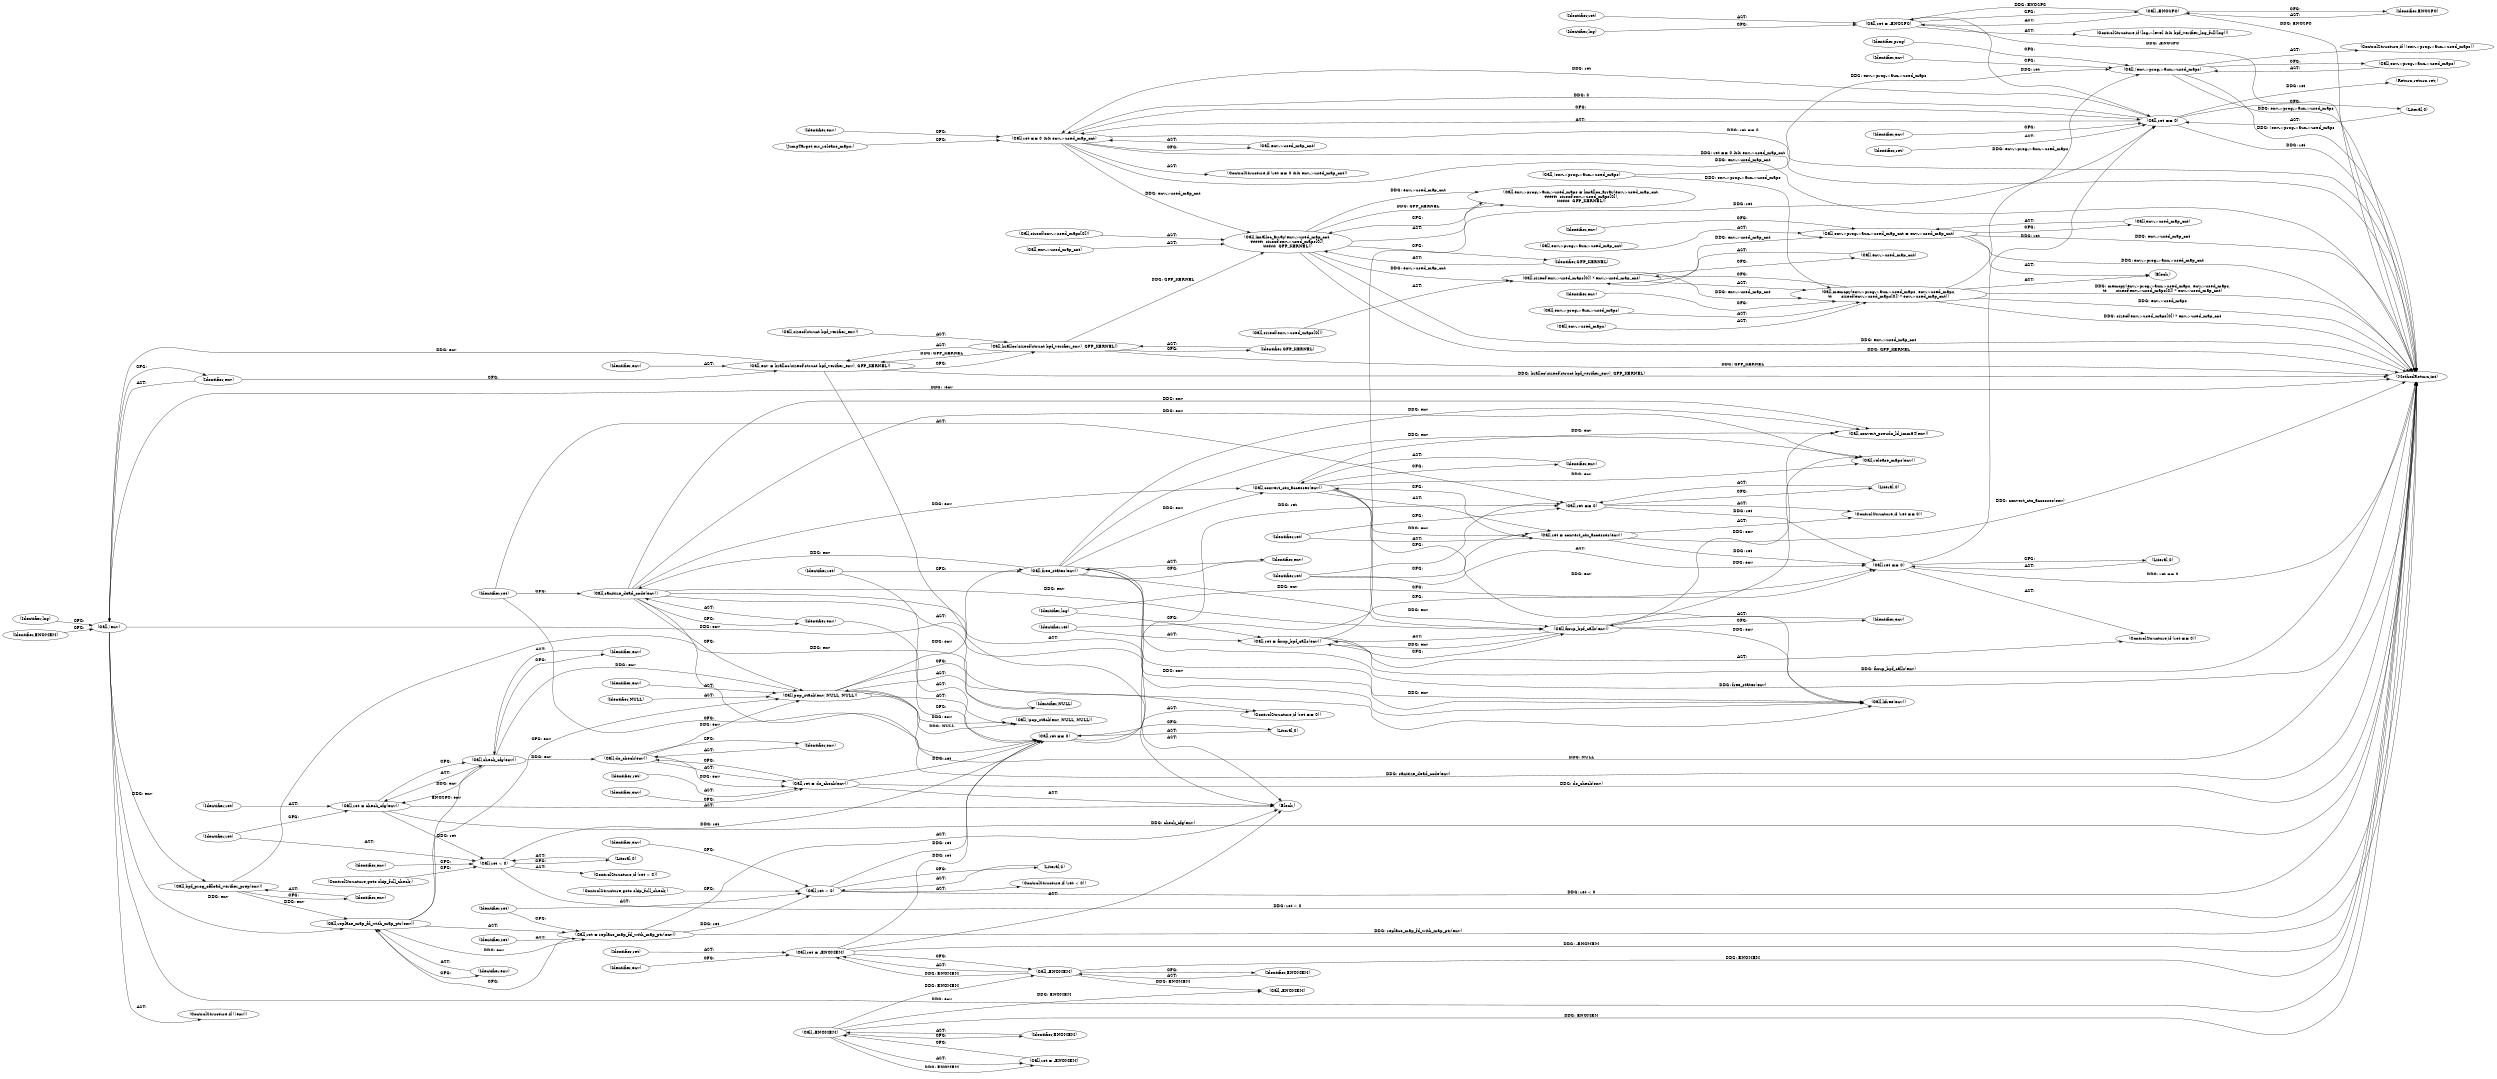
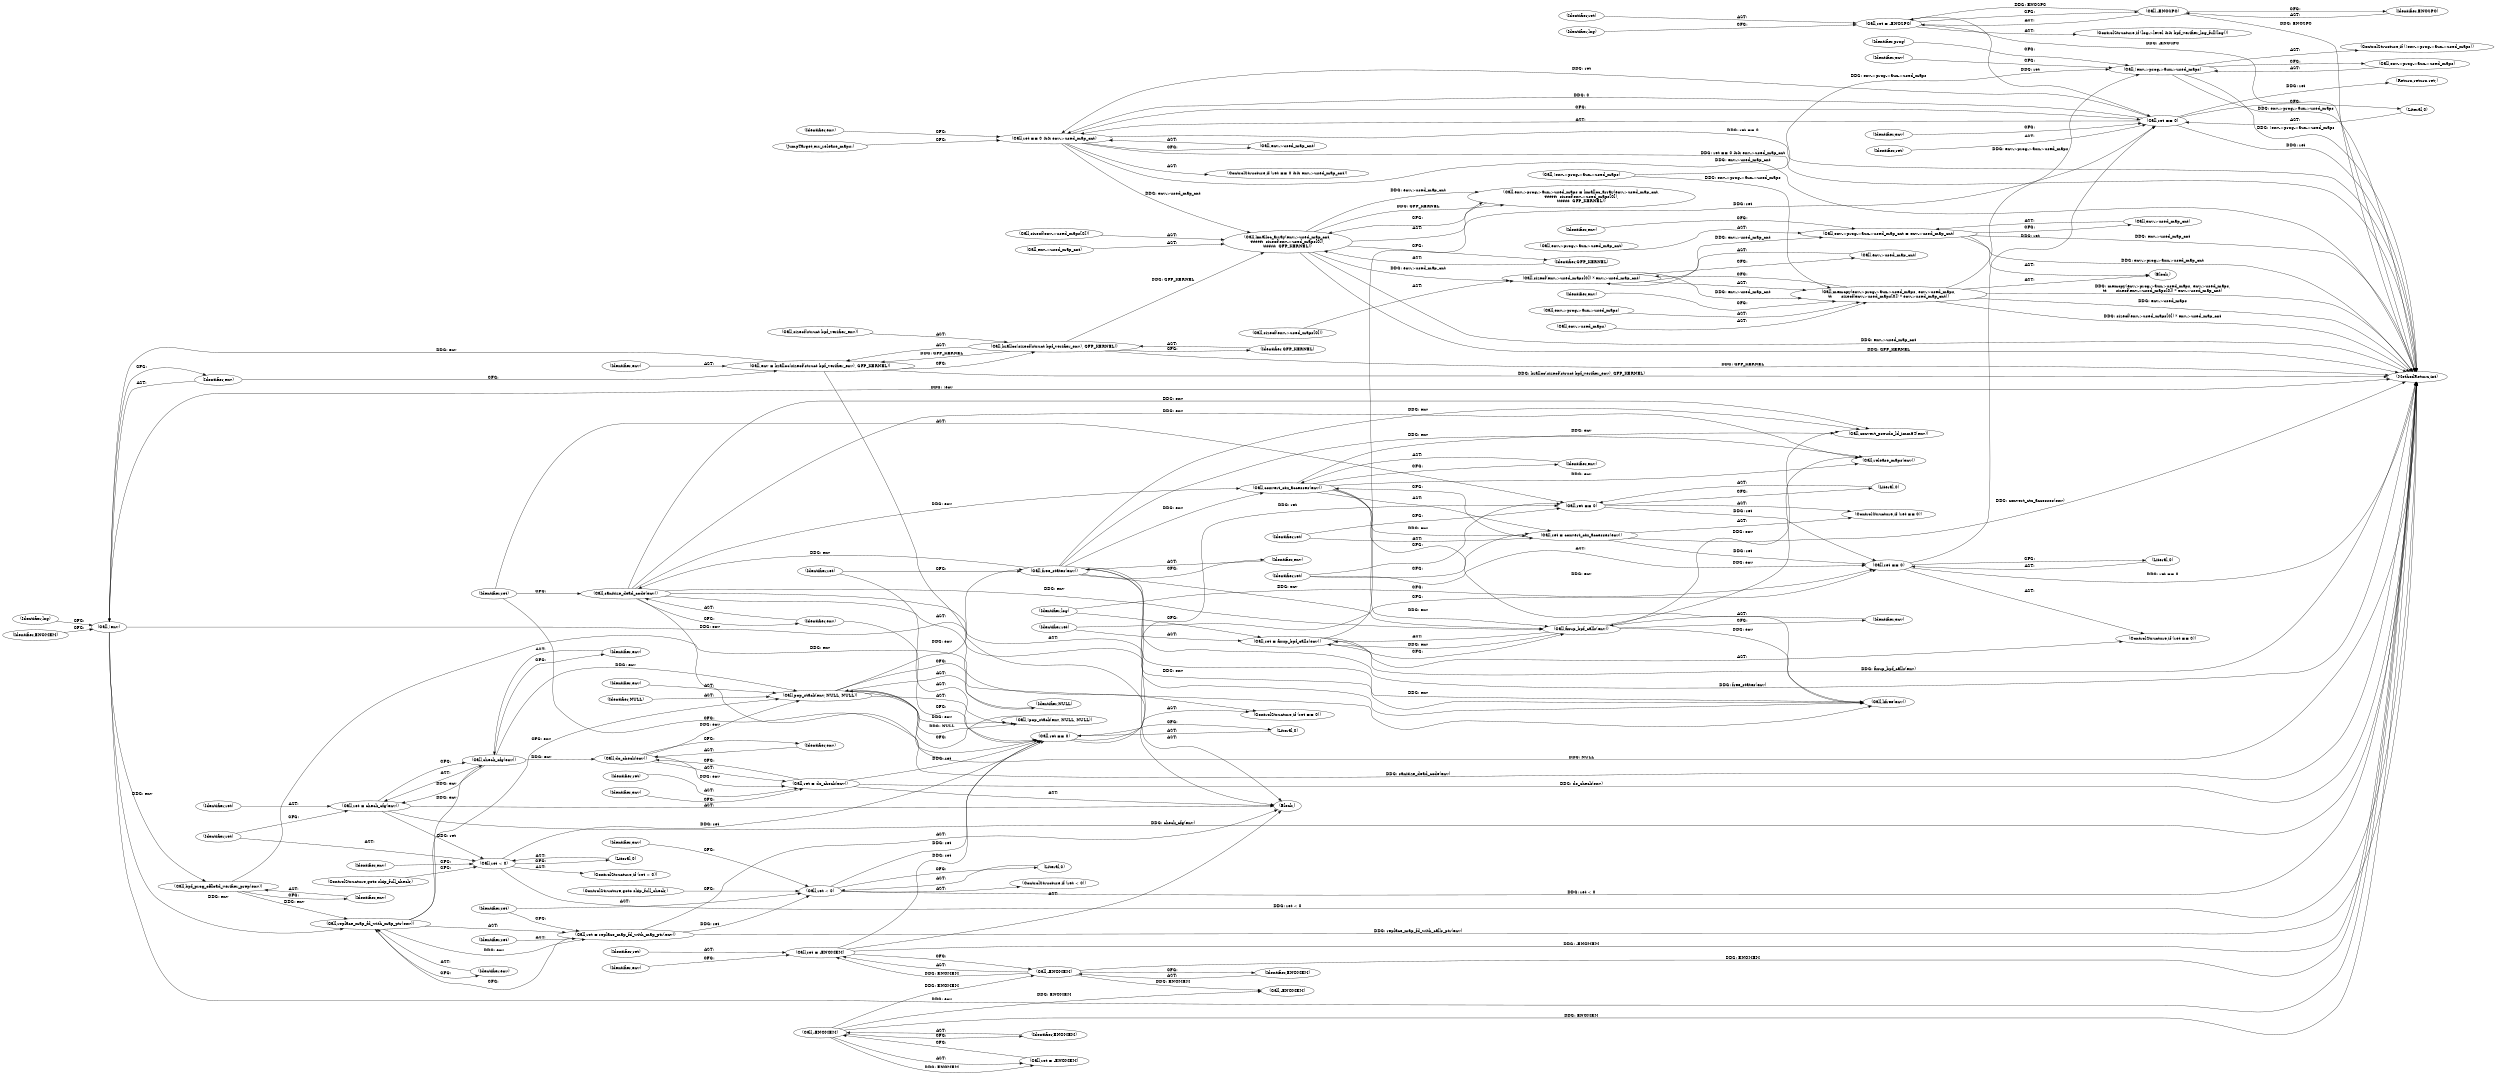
(716, 655) -> (926, 744)
(446, 798) -> (446, 798)
(1418, 931) -> (1418, 931)
(218, 1014) -> none
